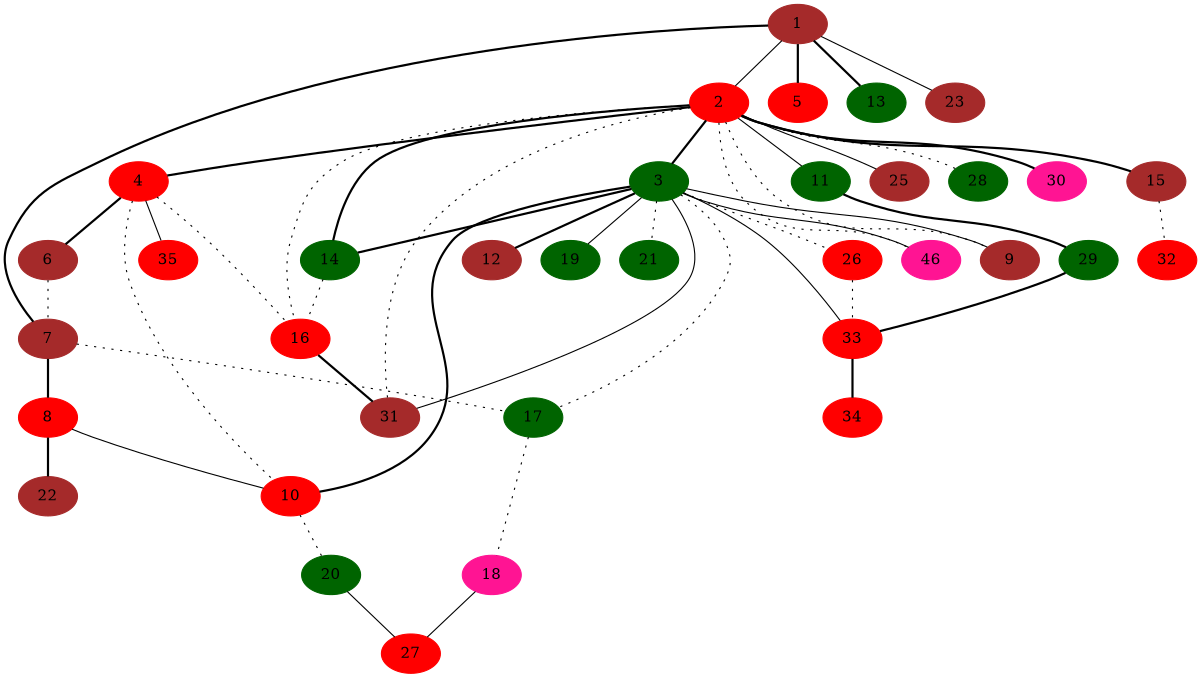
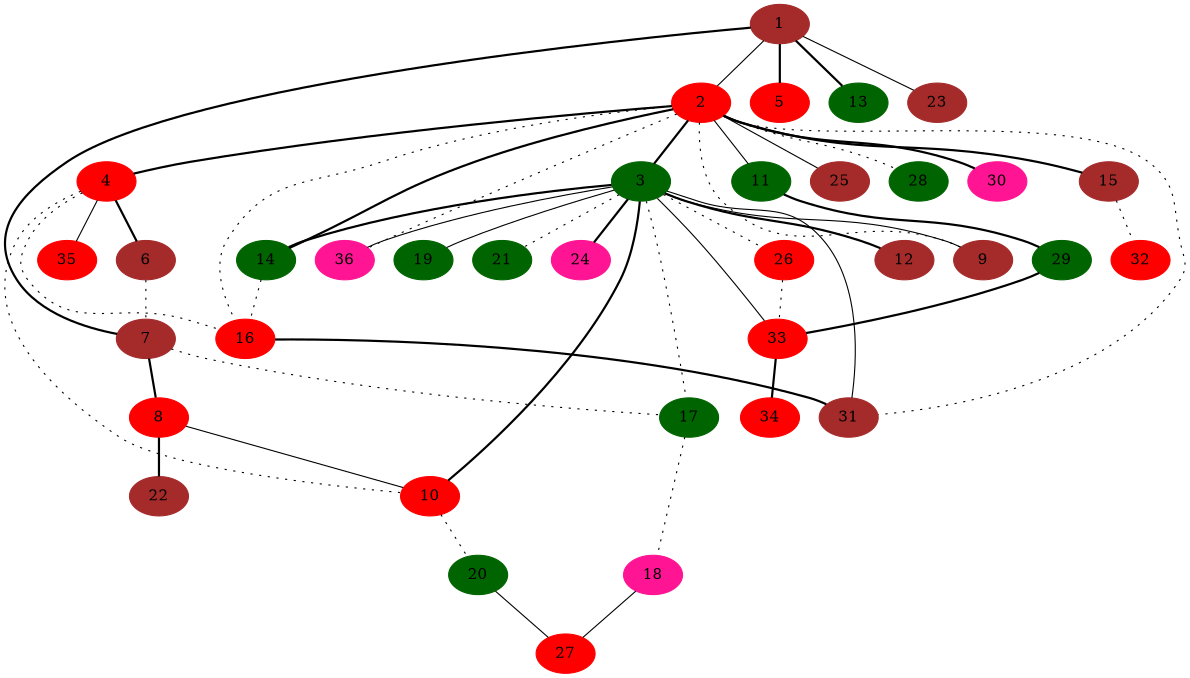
none -> (581, 260)
(931, 260) -> (345, 260)
